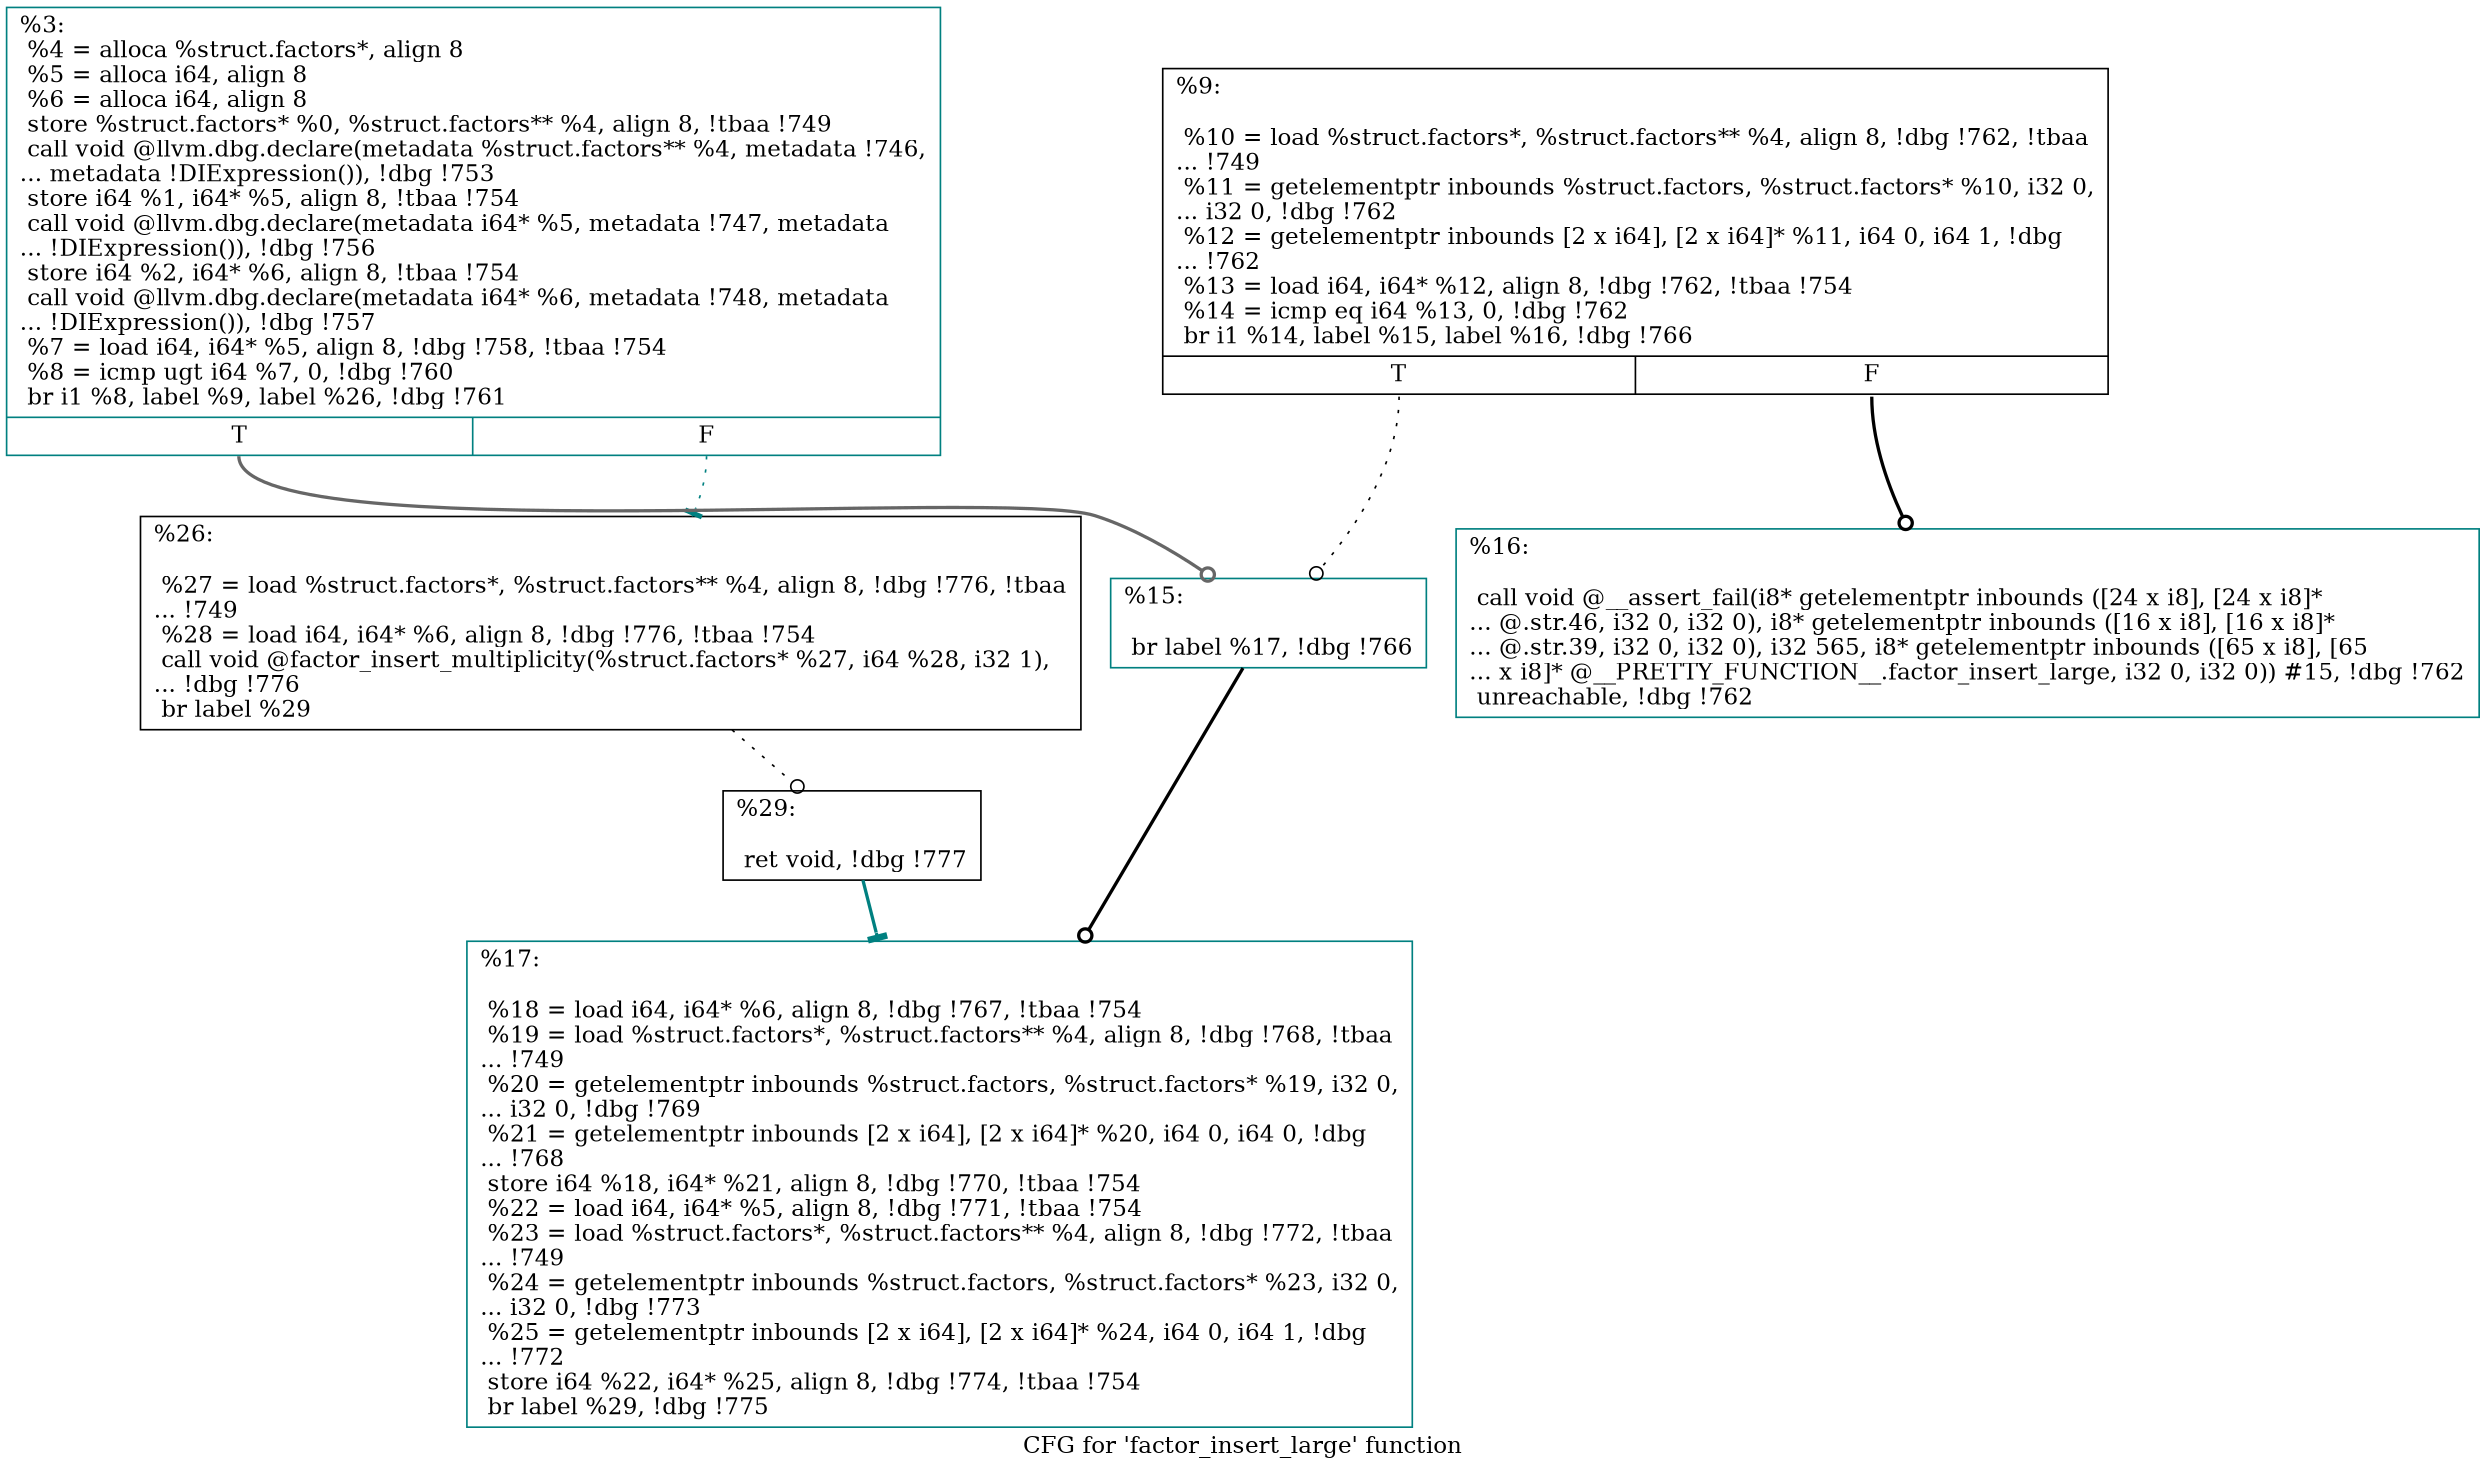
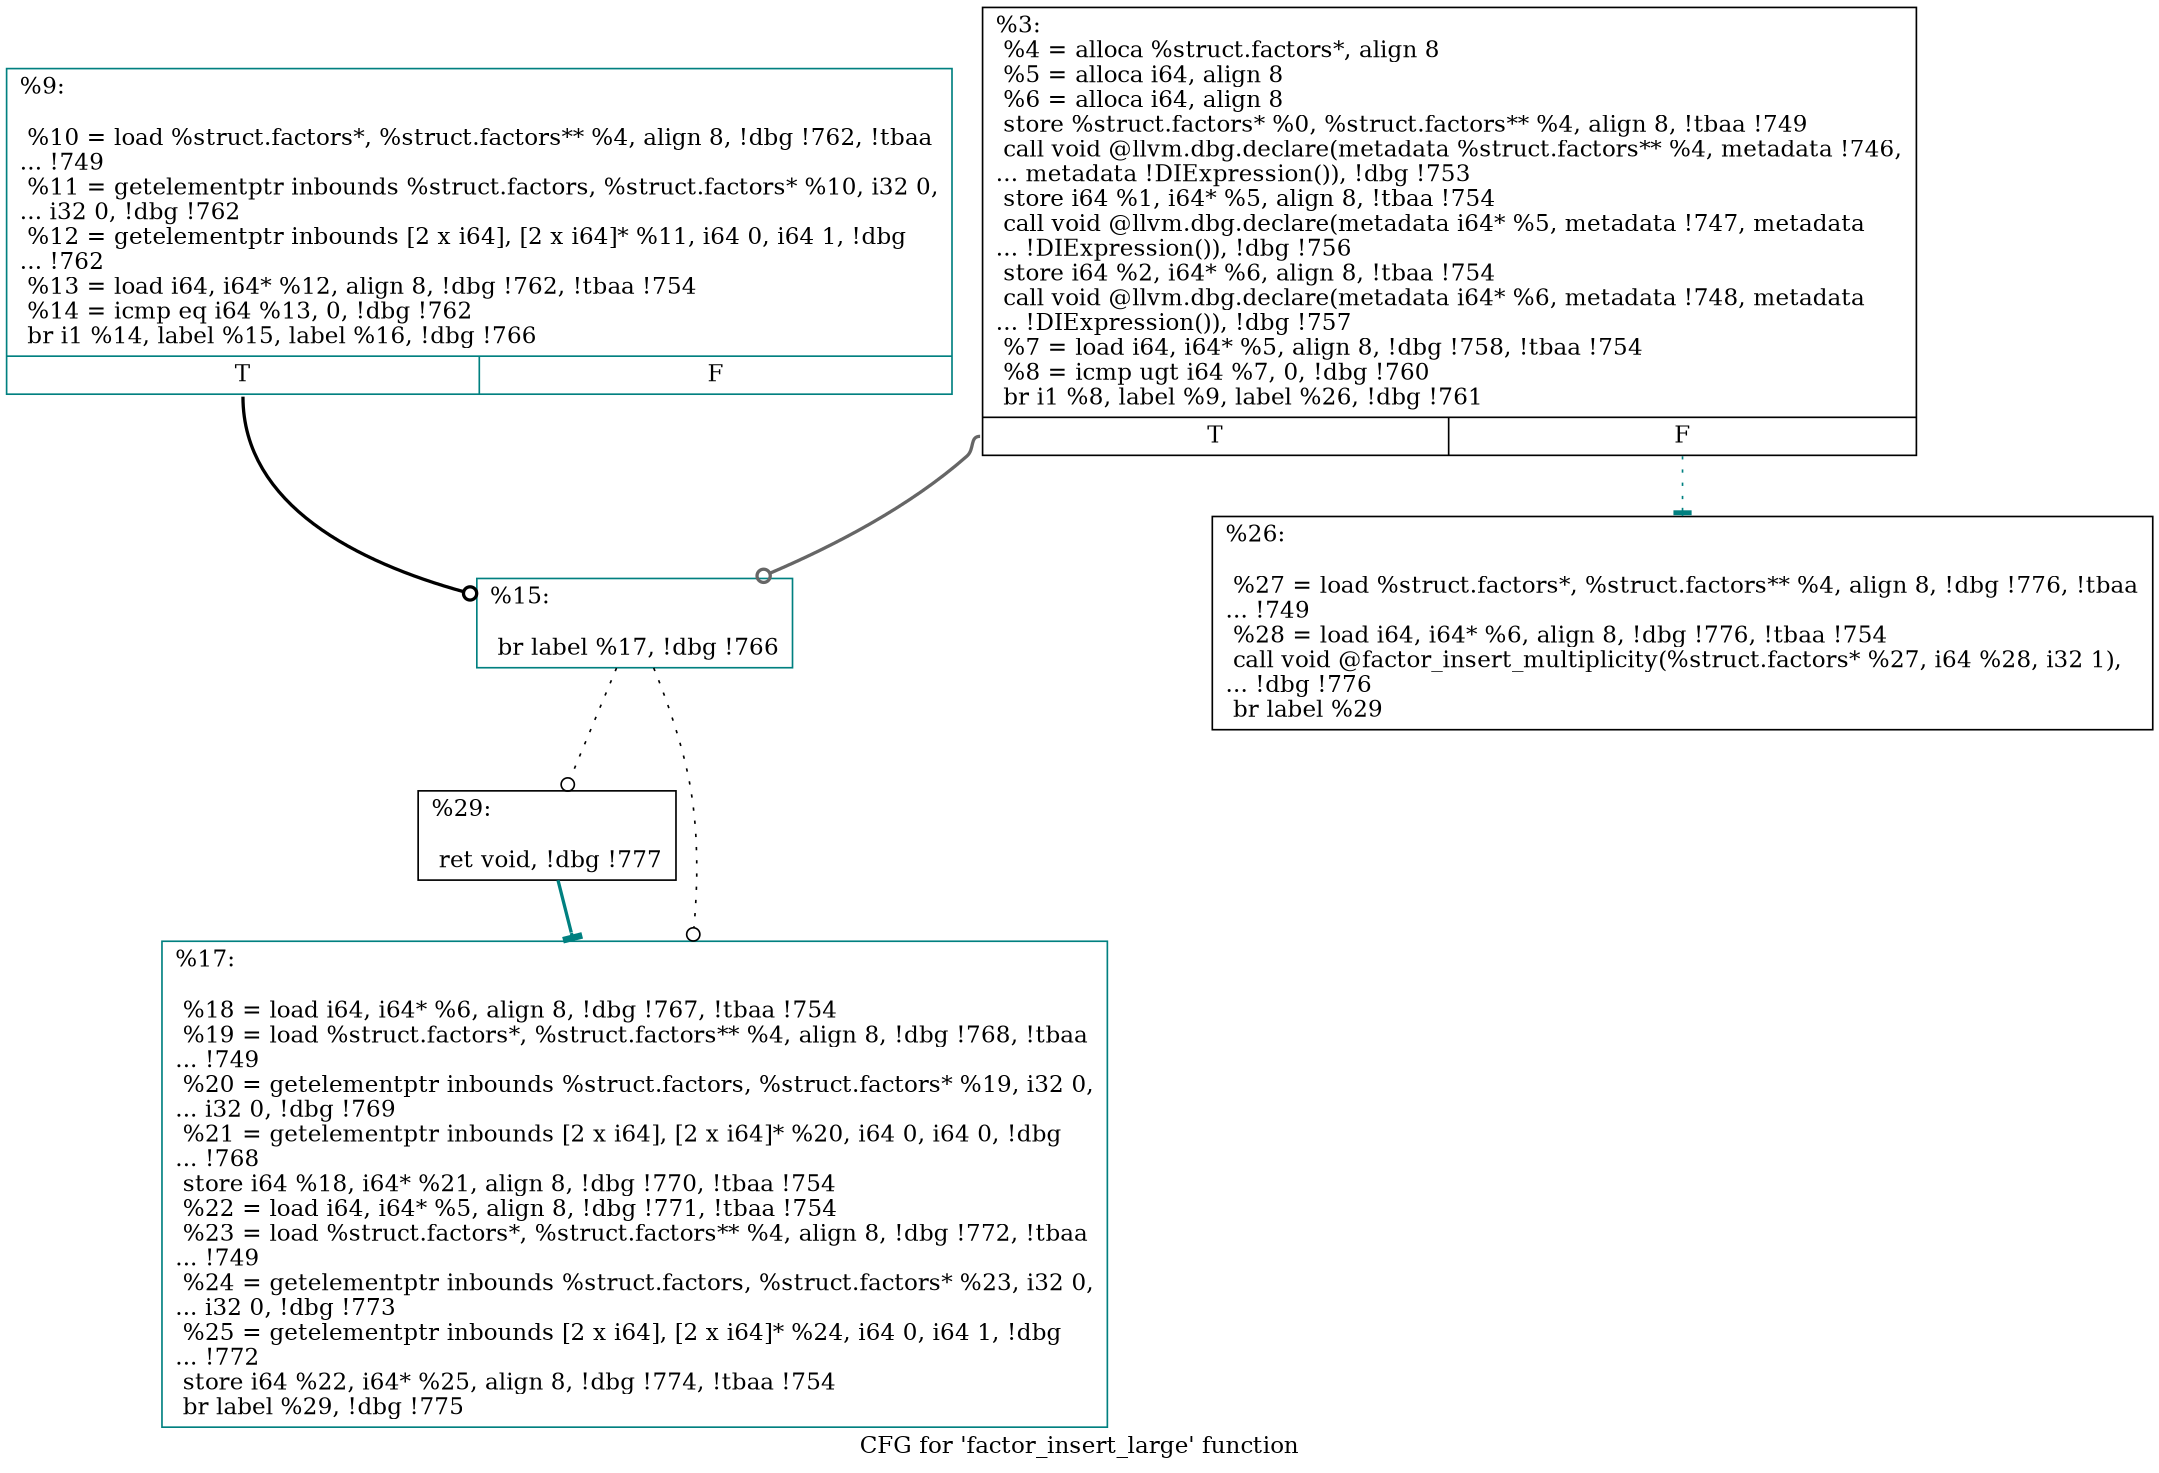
(474, 231) -> (1449, 231)
(1635, 231) -> (479, 231)
(1375, 489) -> (320, 528)
(1968, 623) -> none
(762, 756) -> (593, 723)
(1166, 799) -> (692, 795)
